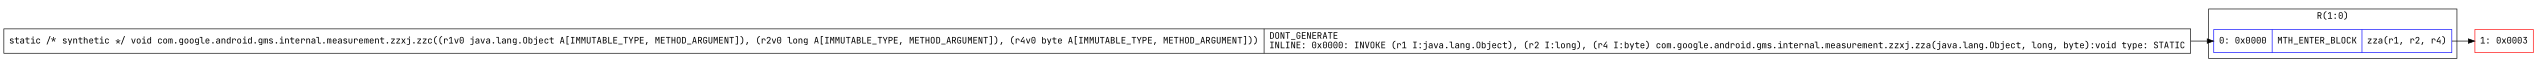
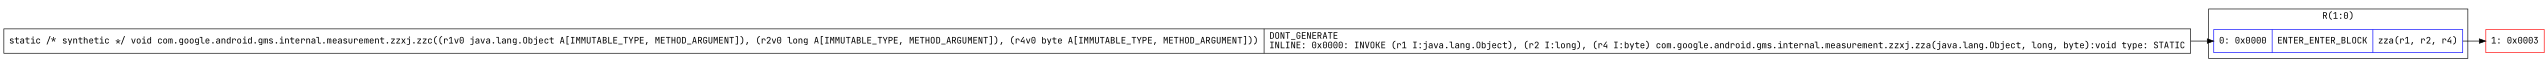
(2317, 41) -> (2323, 41)
